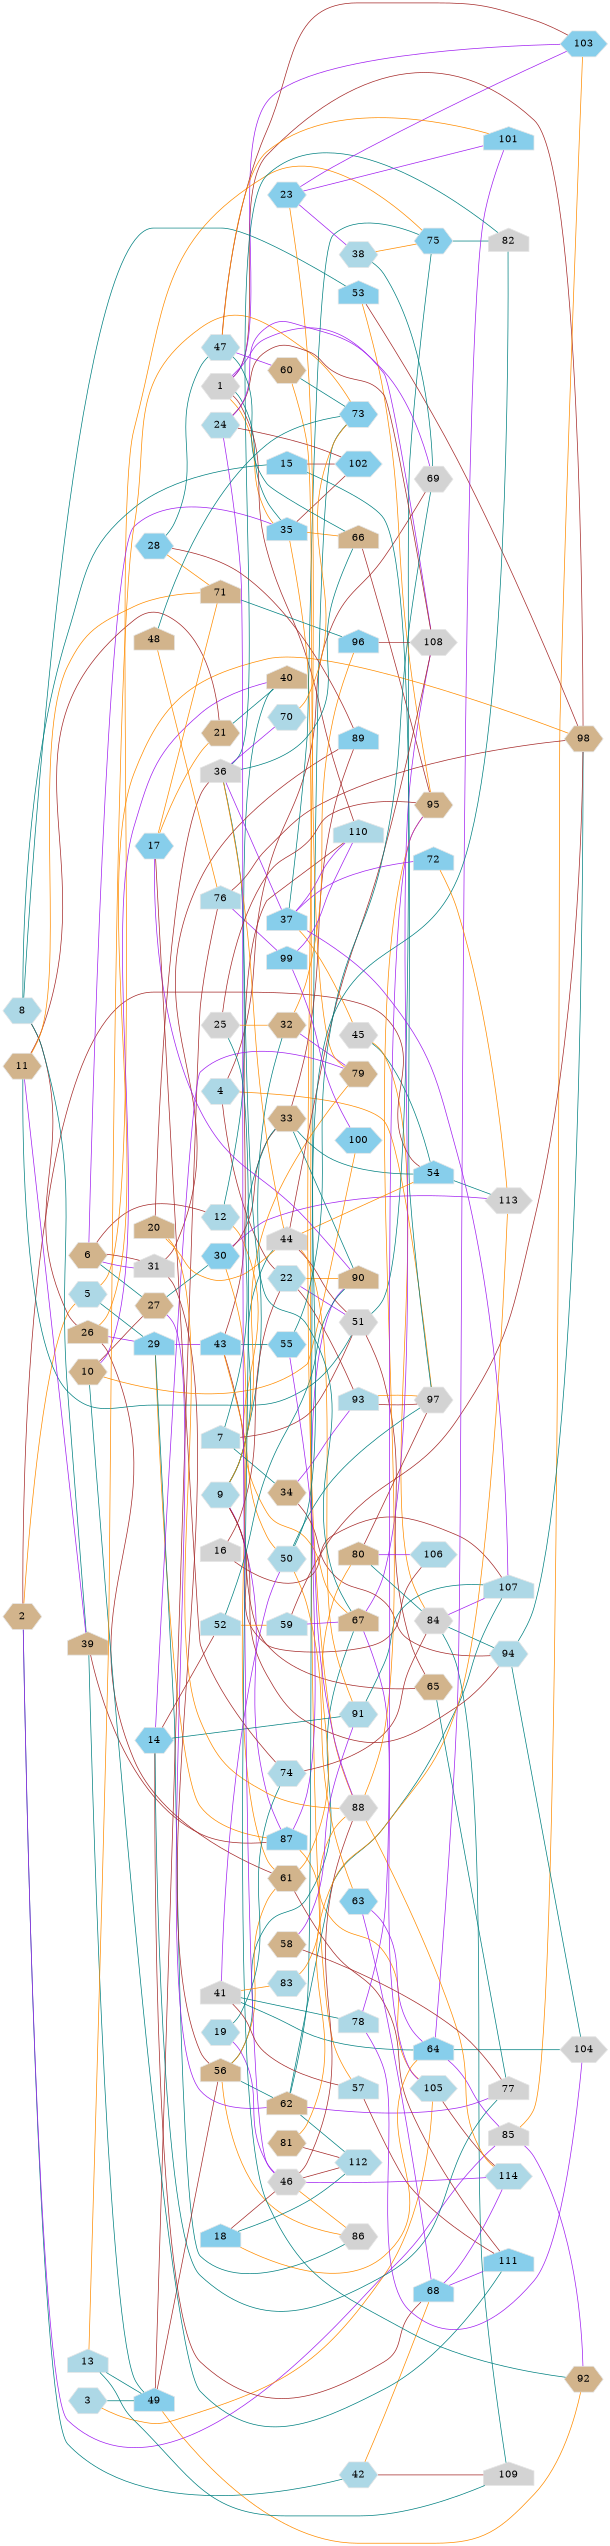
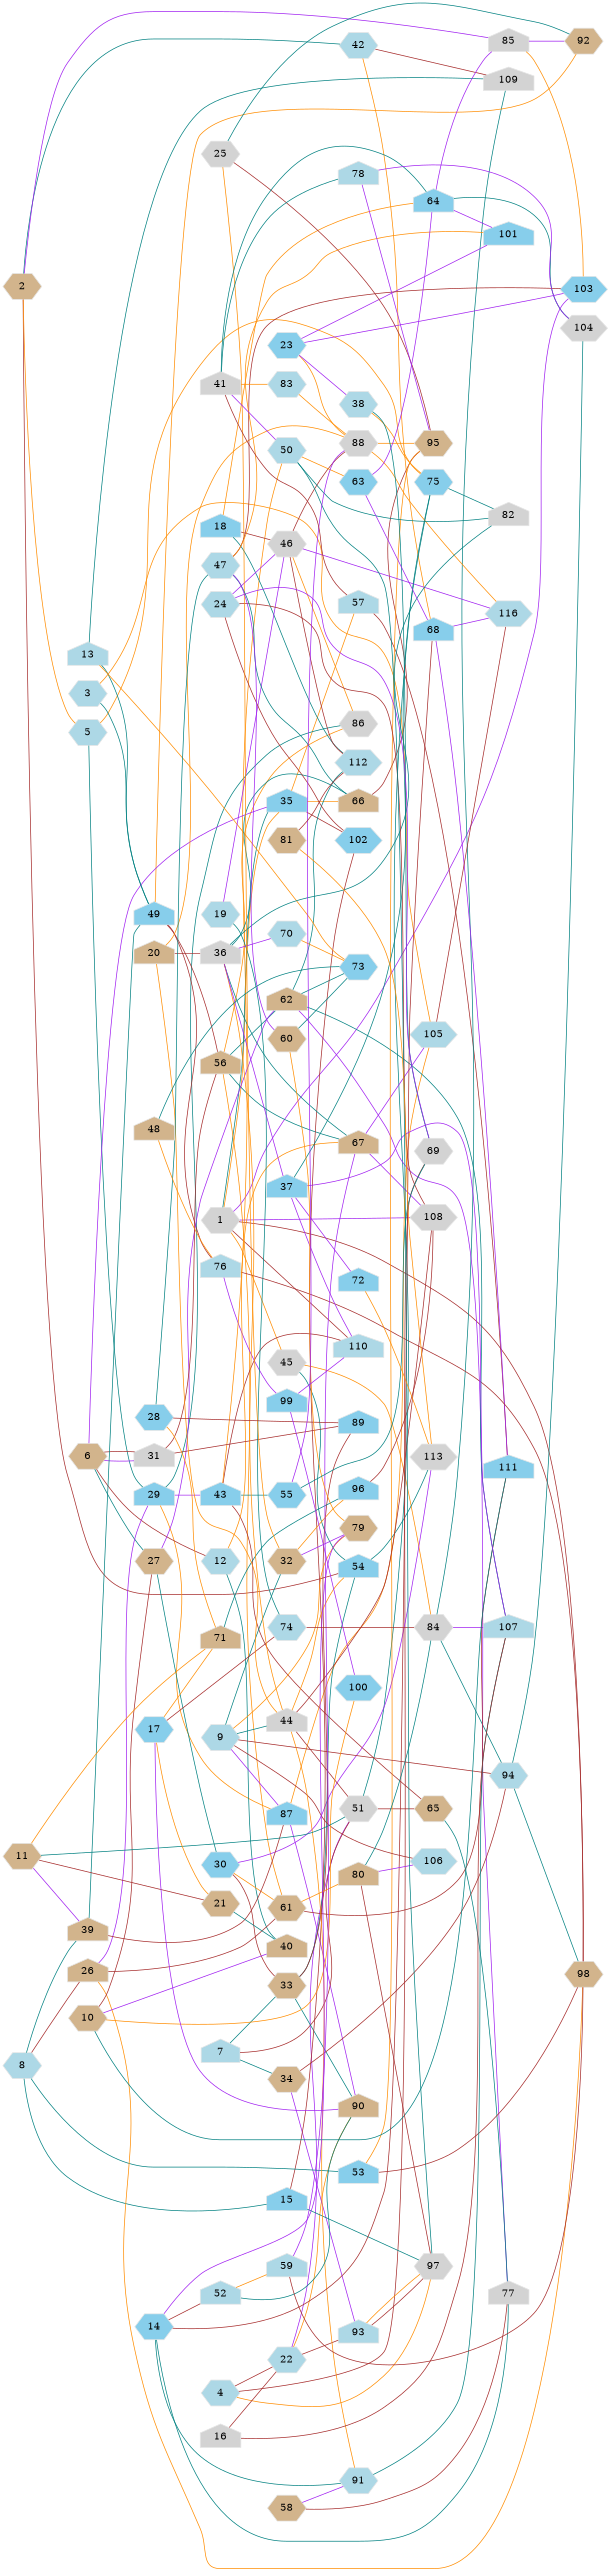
(329, 975) -> (258, 1290)
(509, 2176) -> (509, 614)
